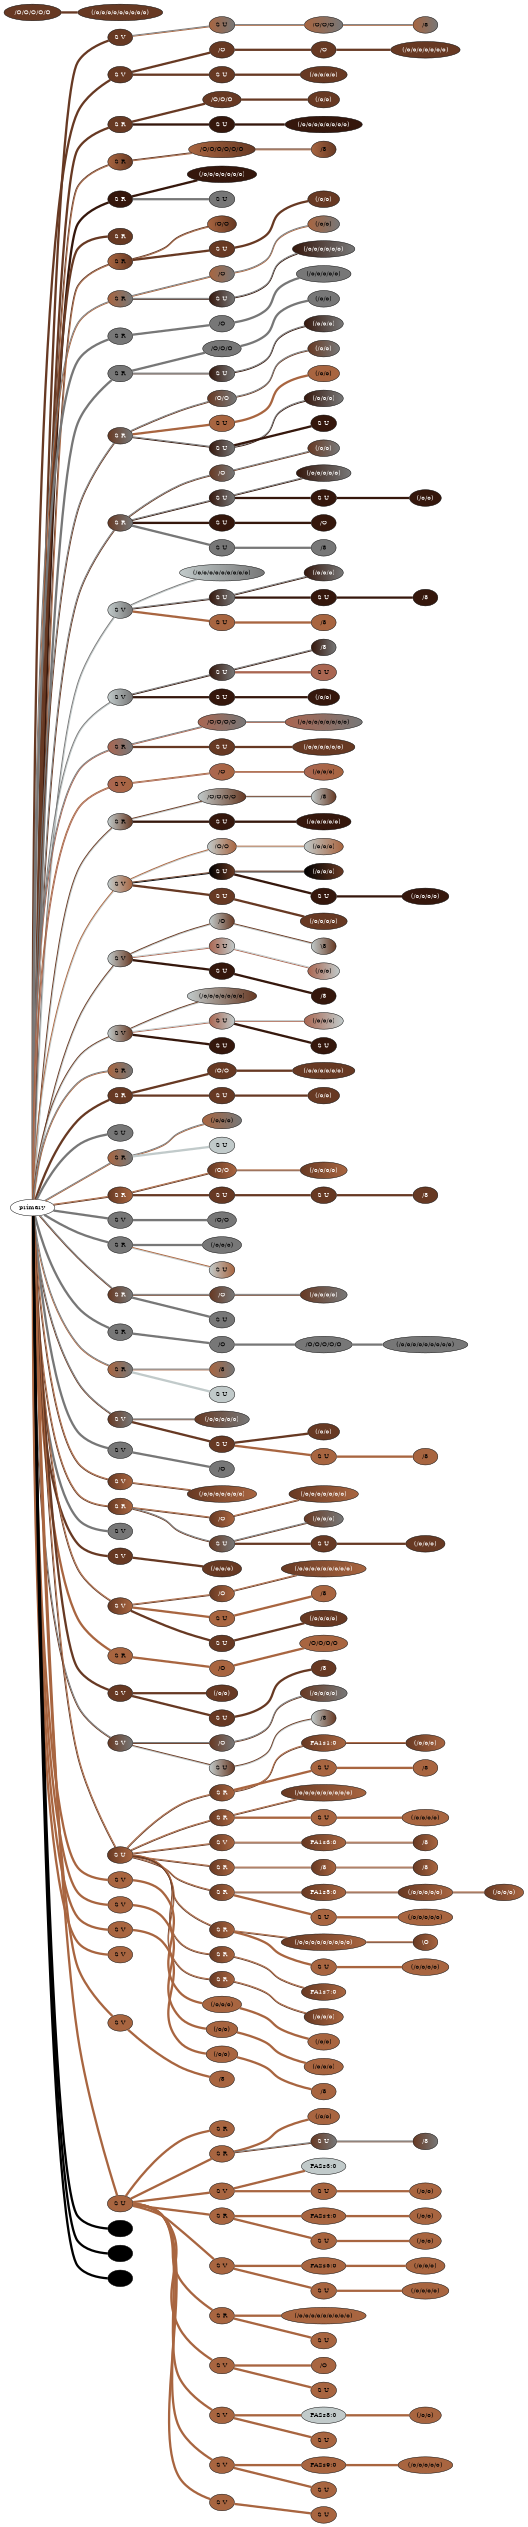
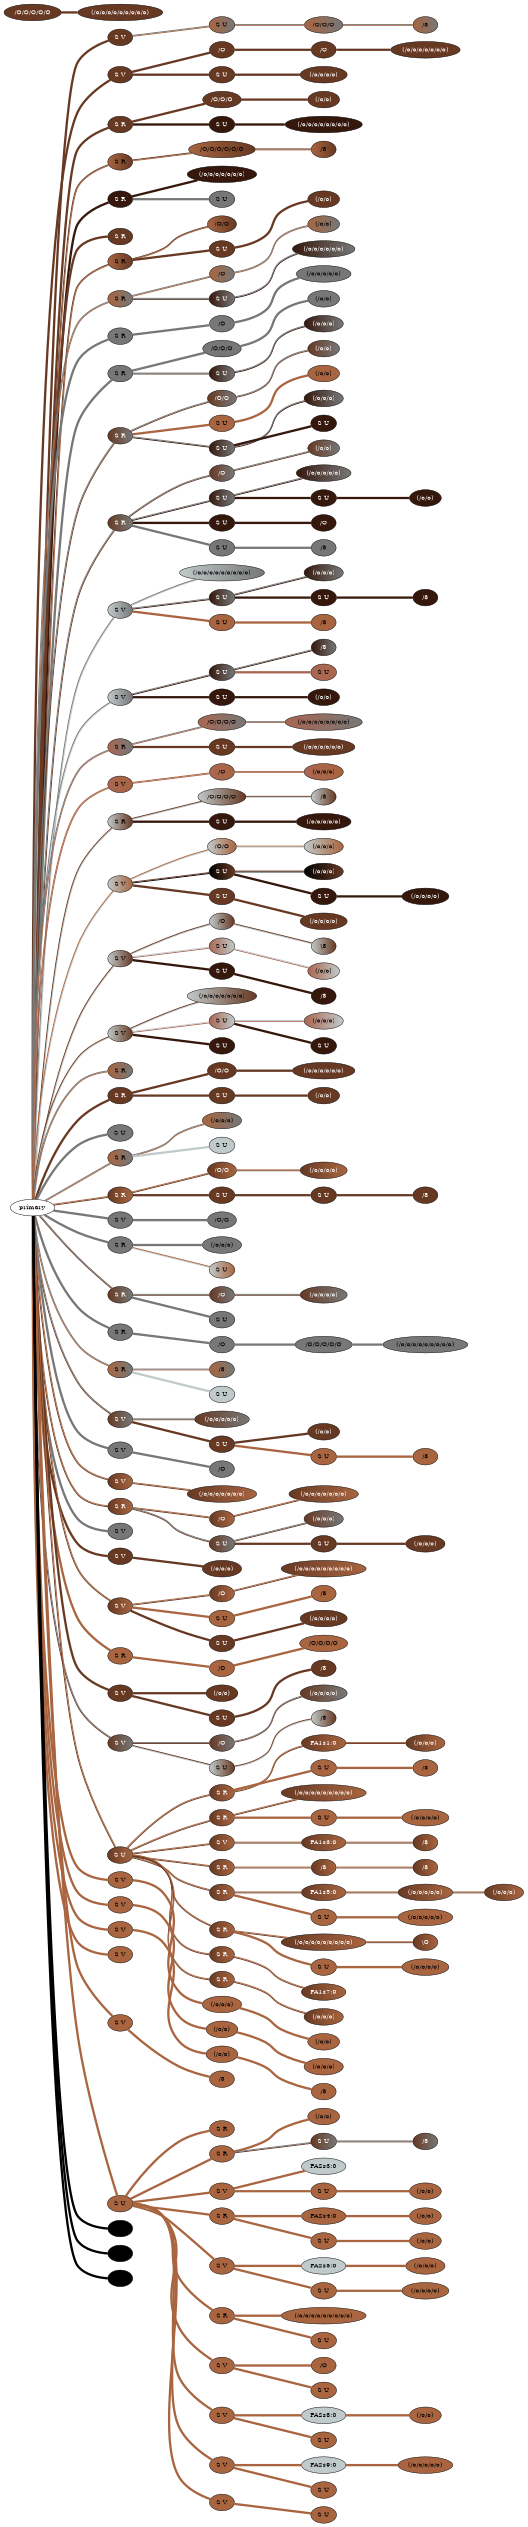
(324, 2266) -> (324, 2266)
(324, 2465) -> (324, 2465)
